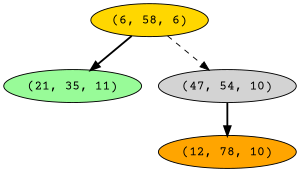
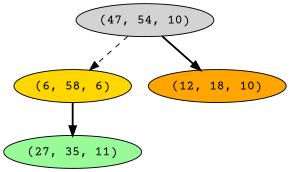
(185, 50) -> (112, 50)
(73, 86) -> (73, 152)
(227, 152) -> (217, 86)
